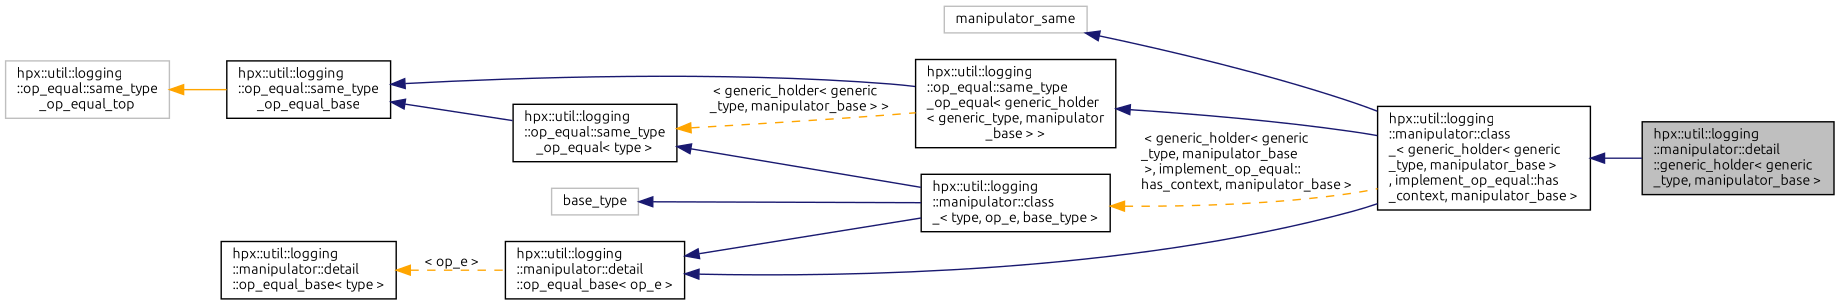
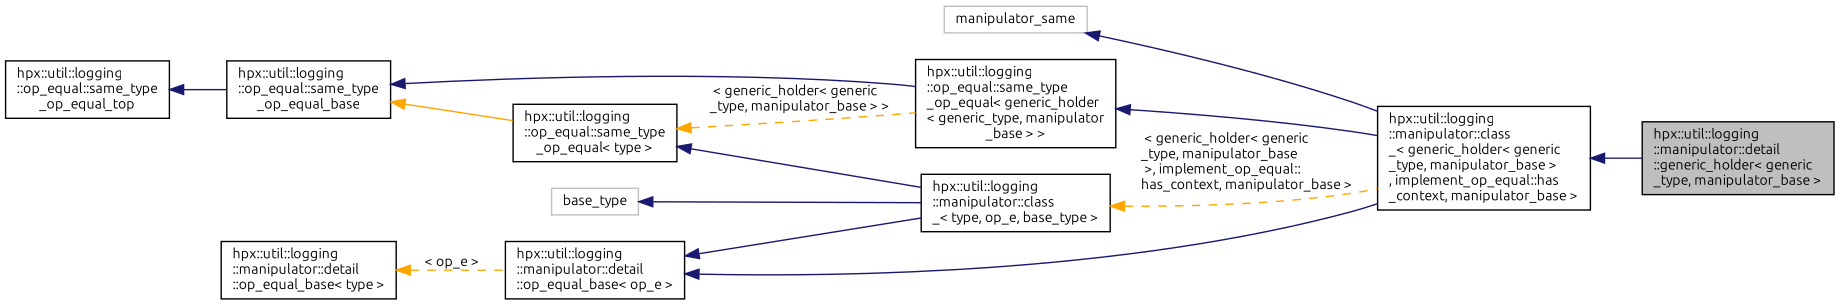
(88, 90) -> (88, 90)
(205, 90) -> (205, 90)
(459, 112) -> (459, 112)
